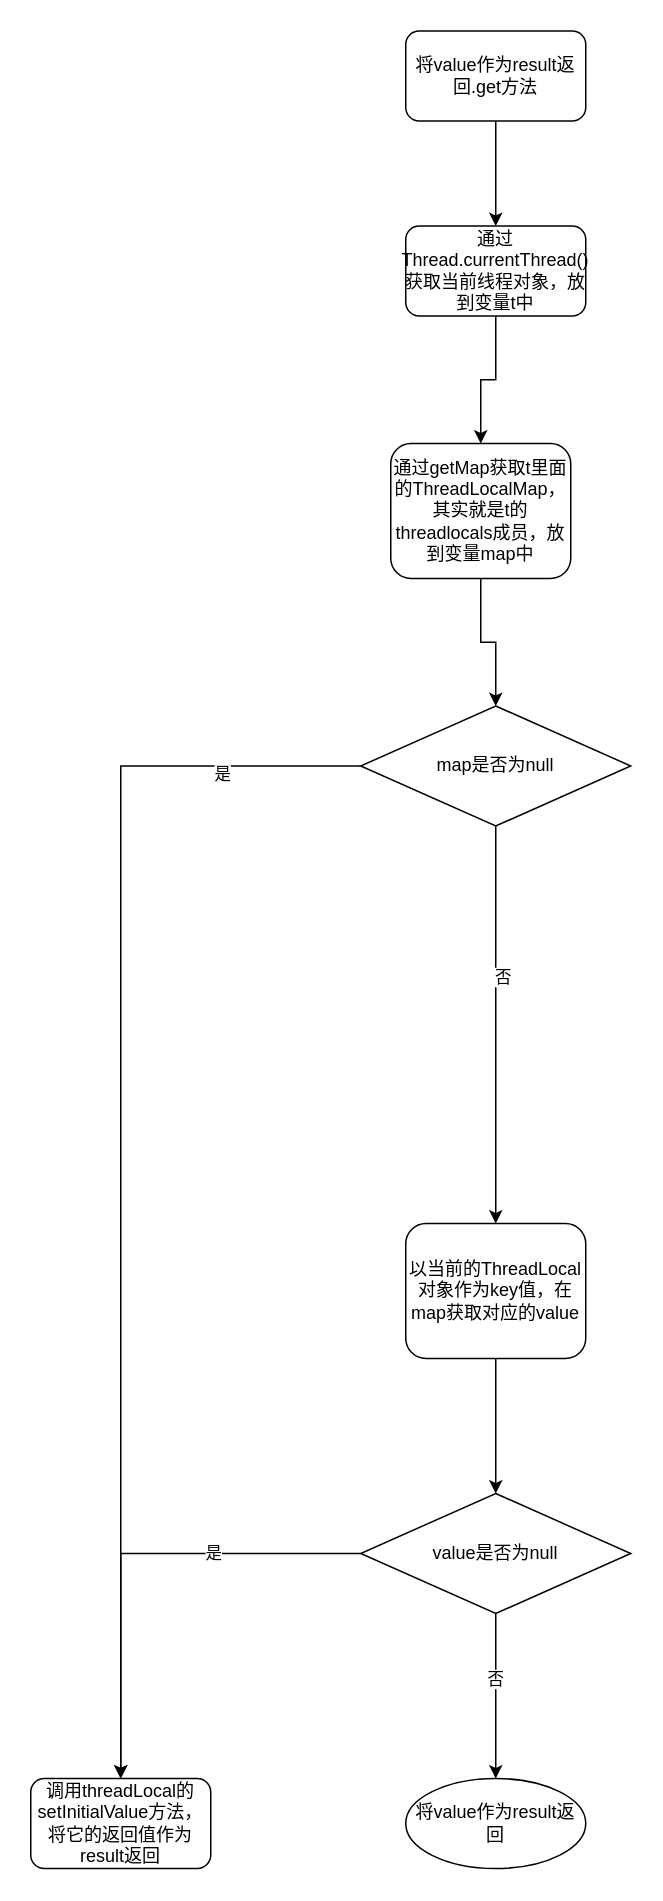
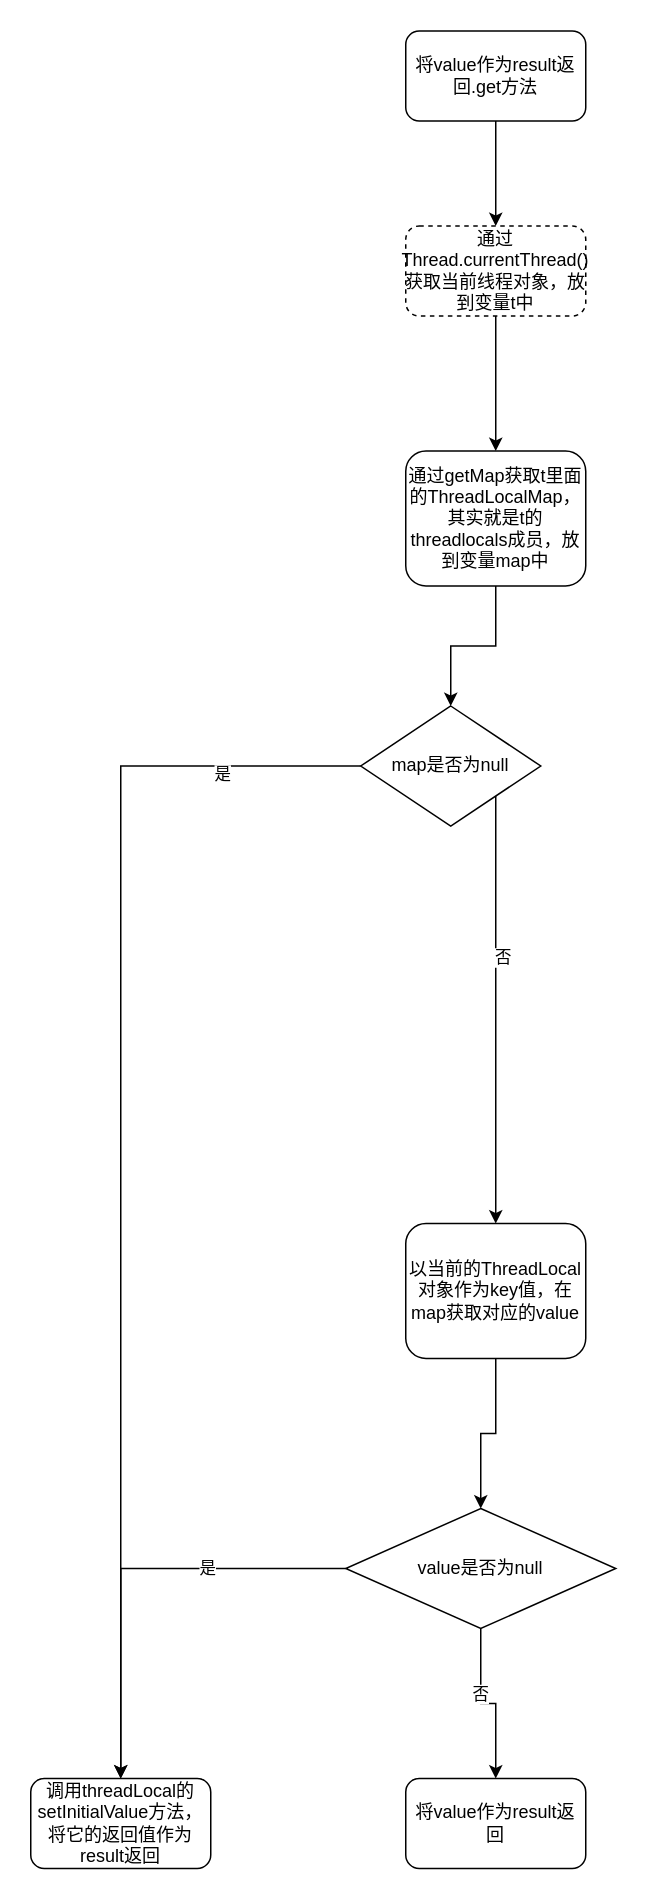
(496, 271) -> (496, 271)
(481, 511) -> (496, 518)
(496, 766) -> (451, 766)
(496, 1553) -> (481, 1568)
(496, 1823) -> (496, 1823)
